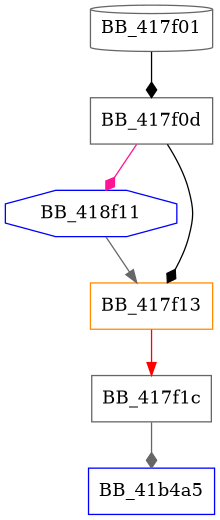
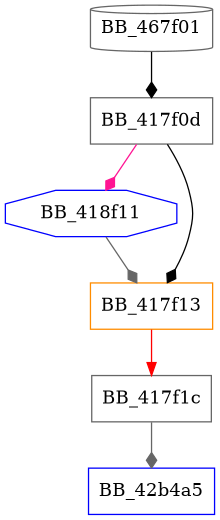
(152, 28) -> (152, 28)
(118, 255) -> (117, 253)
(152, 491) -> (152, 491)
